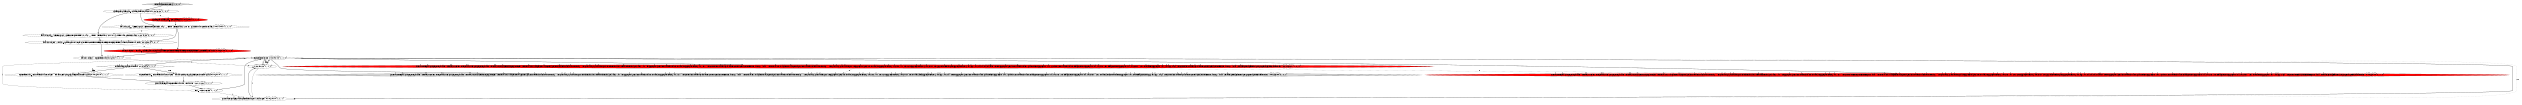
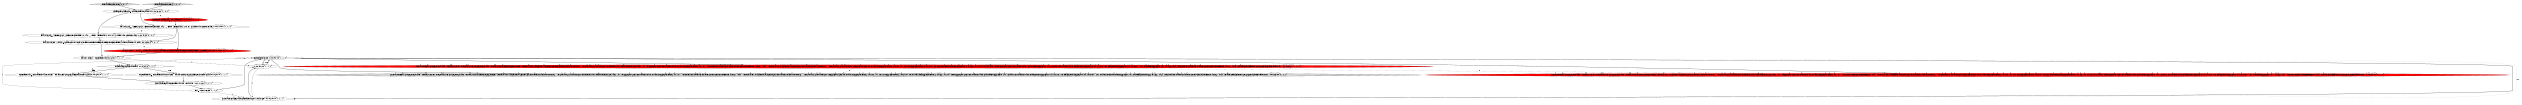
none -> (115, 4)
(196, 61) -> (119, 62)
(266, 62) -> (266, 62)
